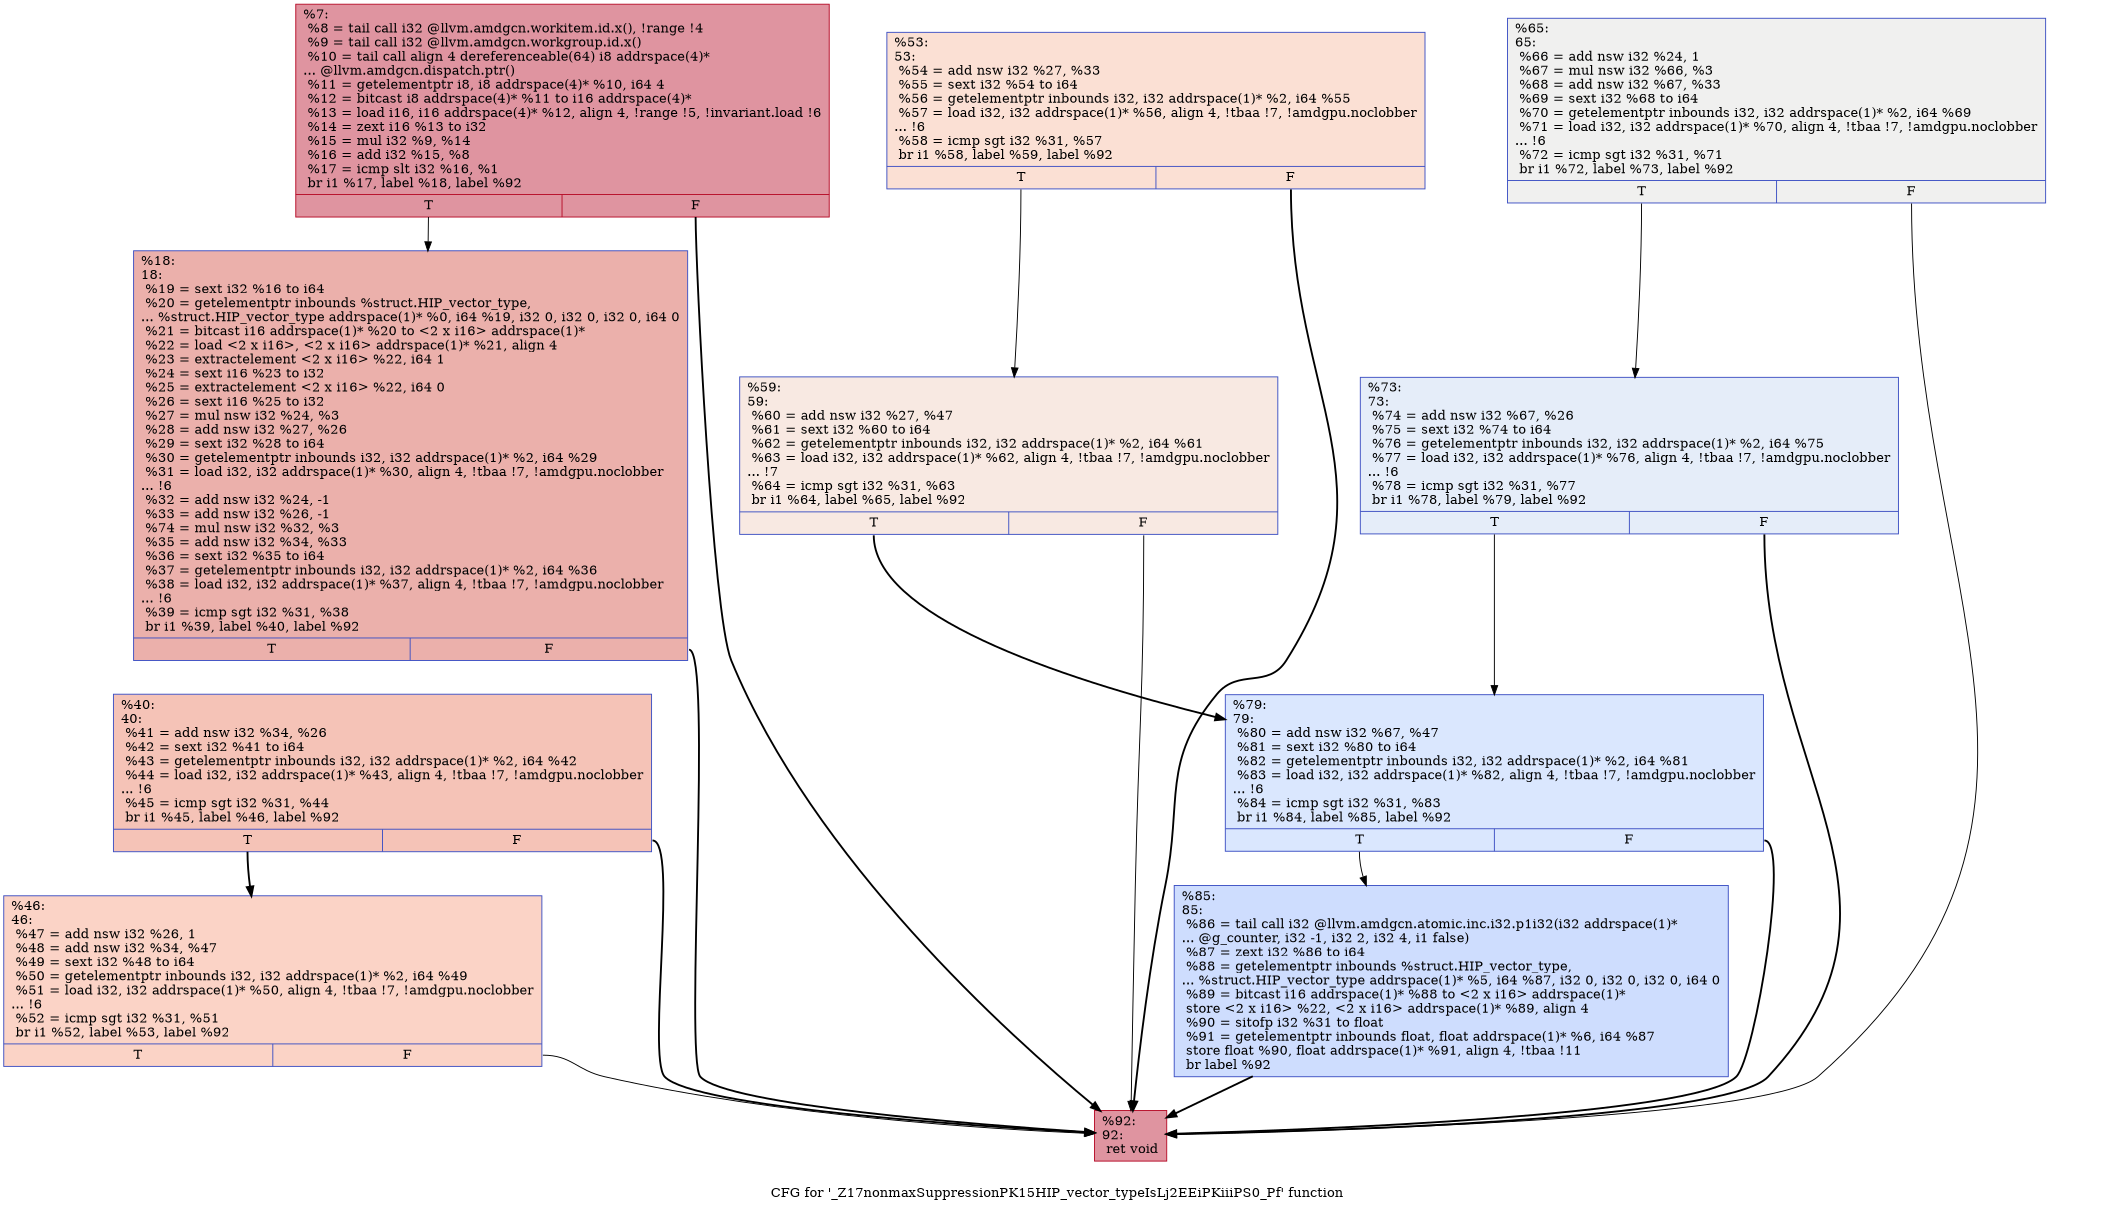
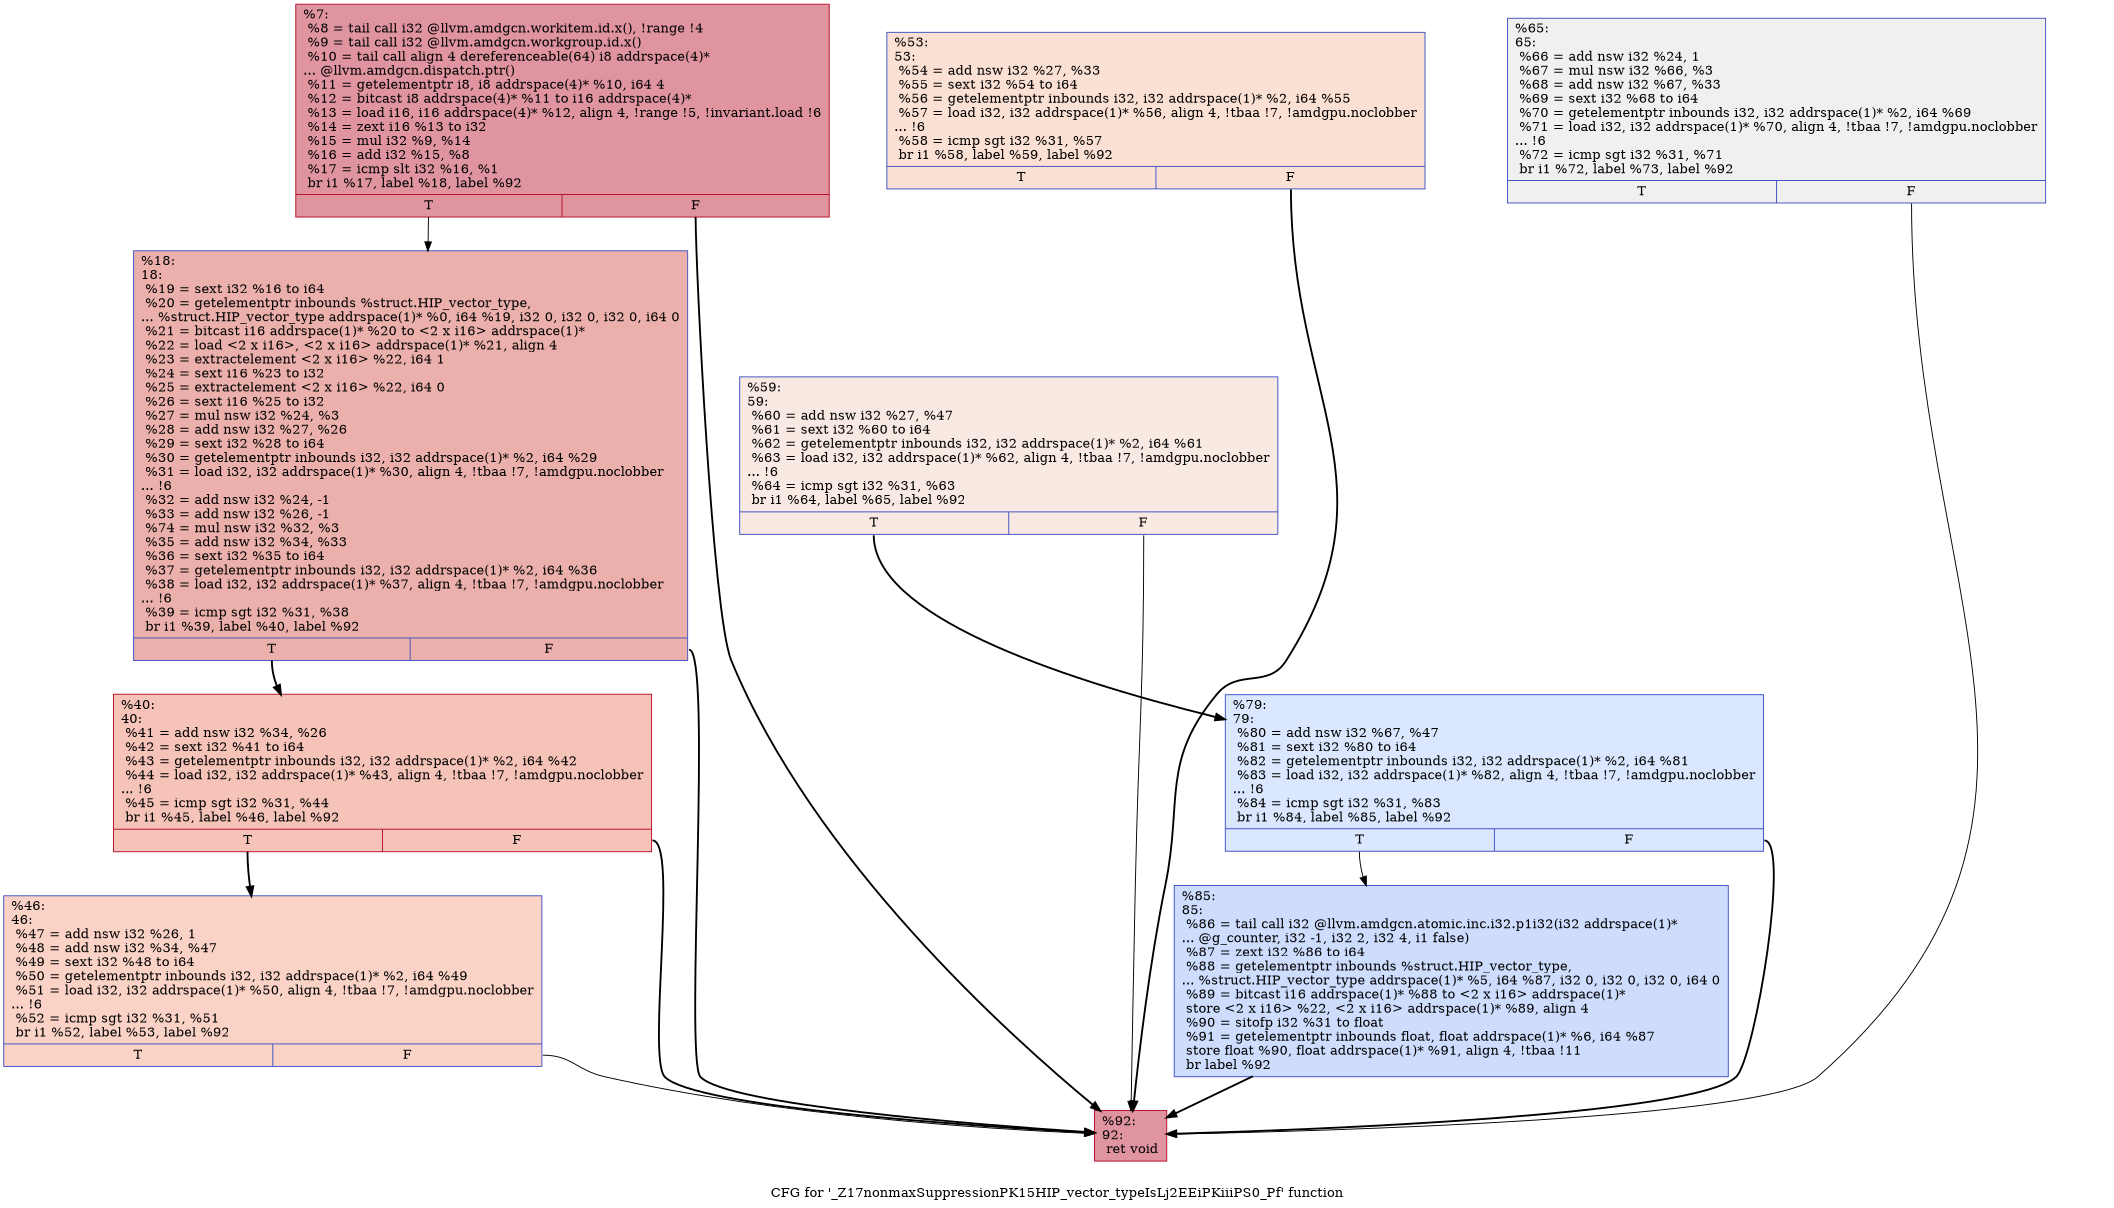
(1019, 279) -> none
(1629, 456) -> none
(763, 472) -> (763, 472)
none -> (273, 674)
(382, 773) -> (382, 773)
